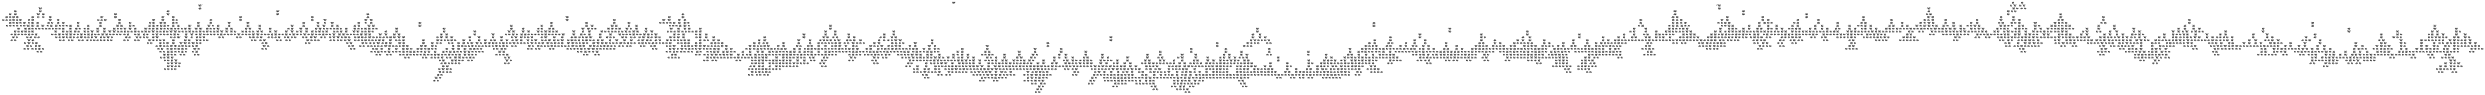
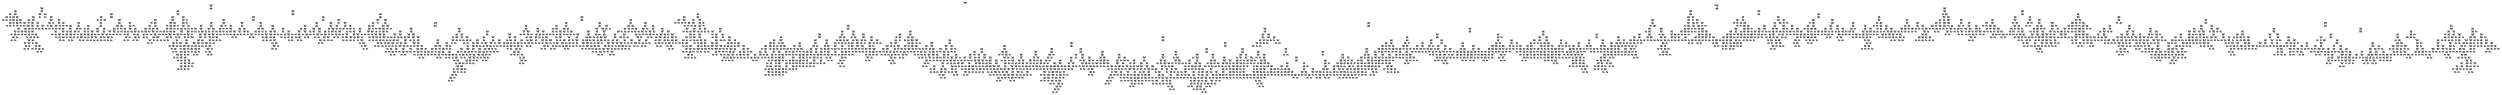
none -> (171, 29)
